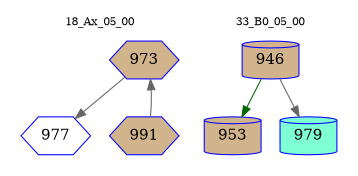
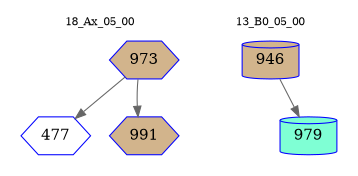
(271, 23) -> (271, 23)
(151, 103) -> (137, 93)
(56, 136) -> (56, 136)
(233, 136) -> none
